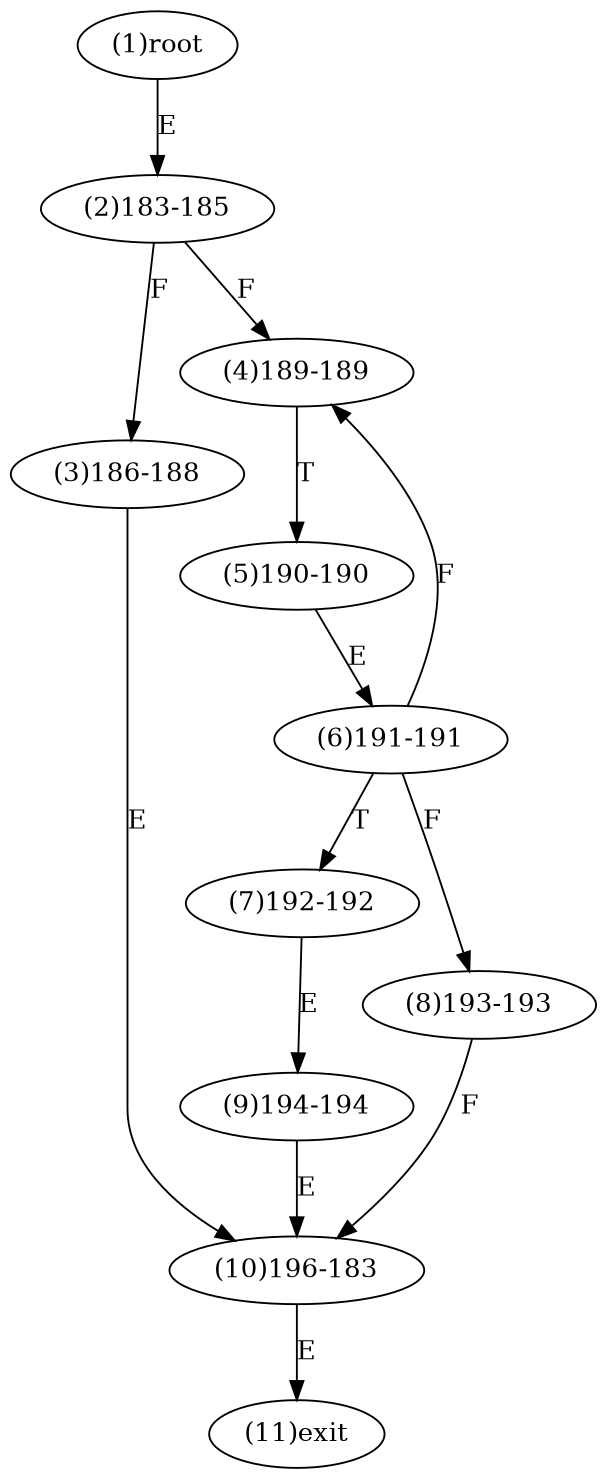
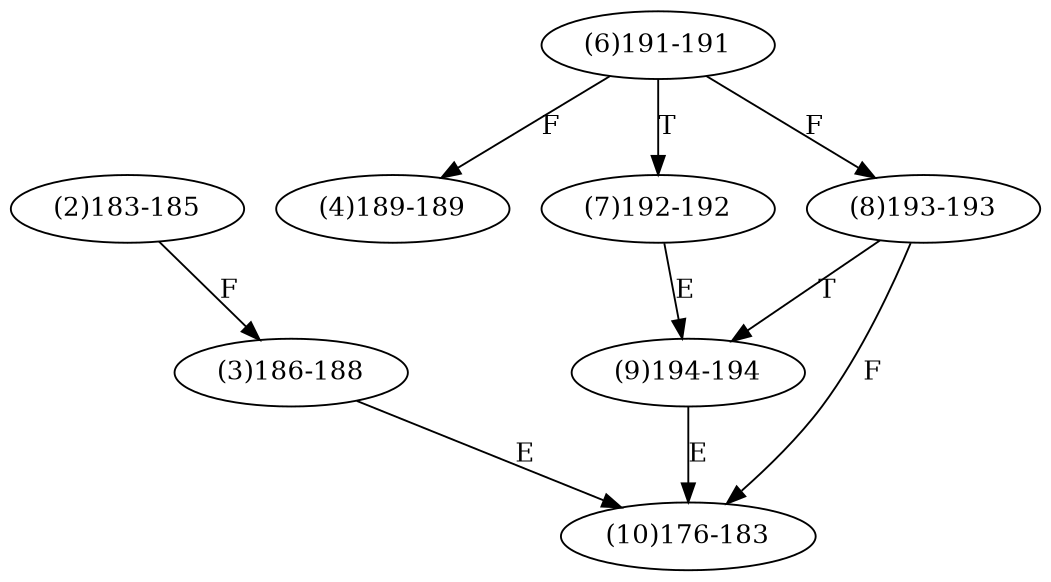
(158, 45) -> none
(221, 283) -> none
none -> (814, 286)
(297, 576) -> none
(297, 1270) -> (688, 536)
(297, 1434) -> none
